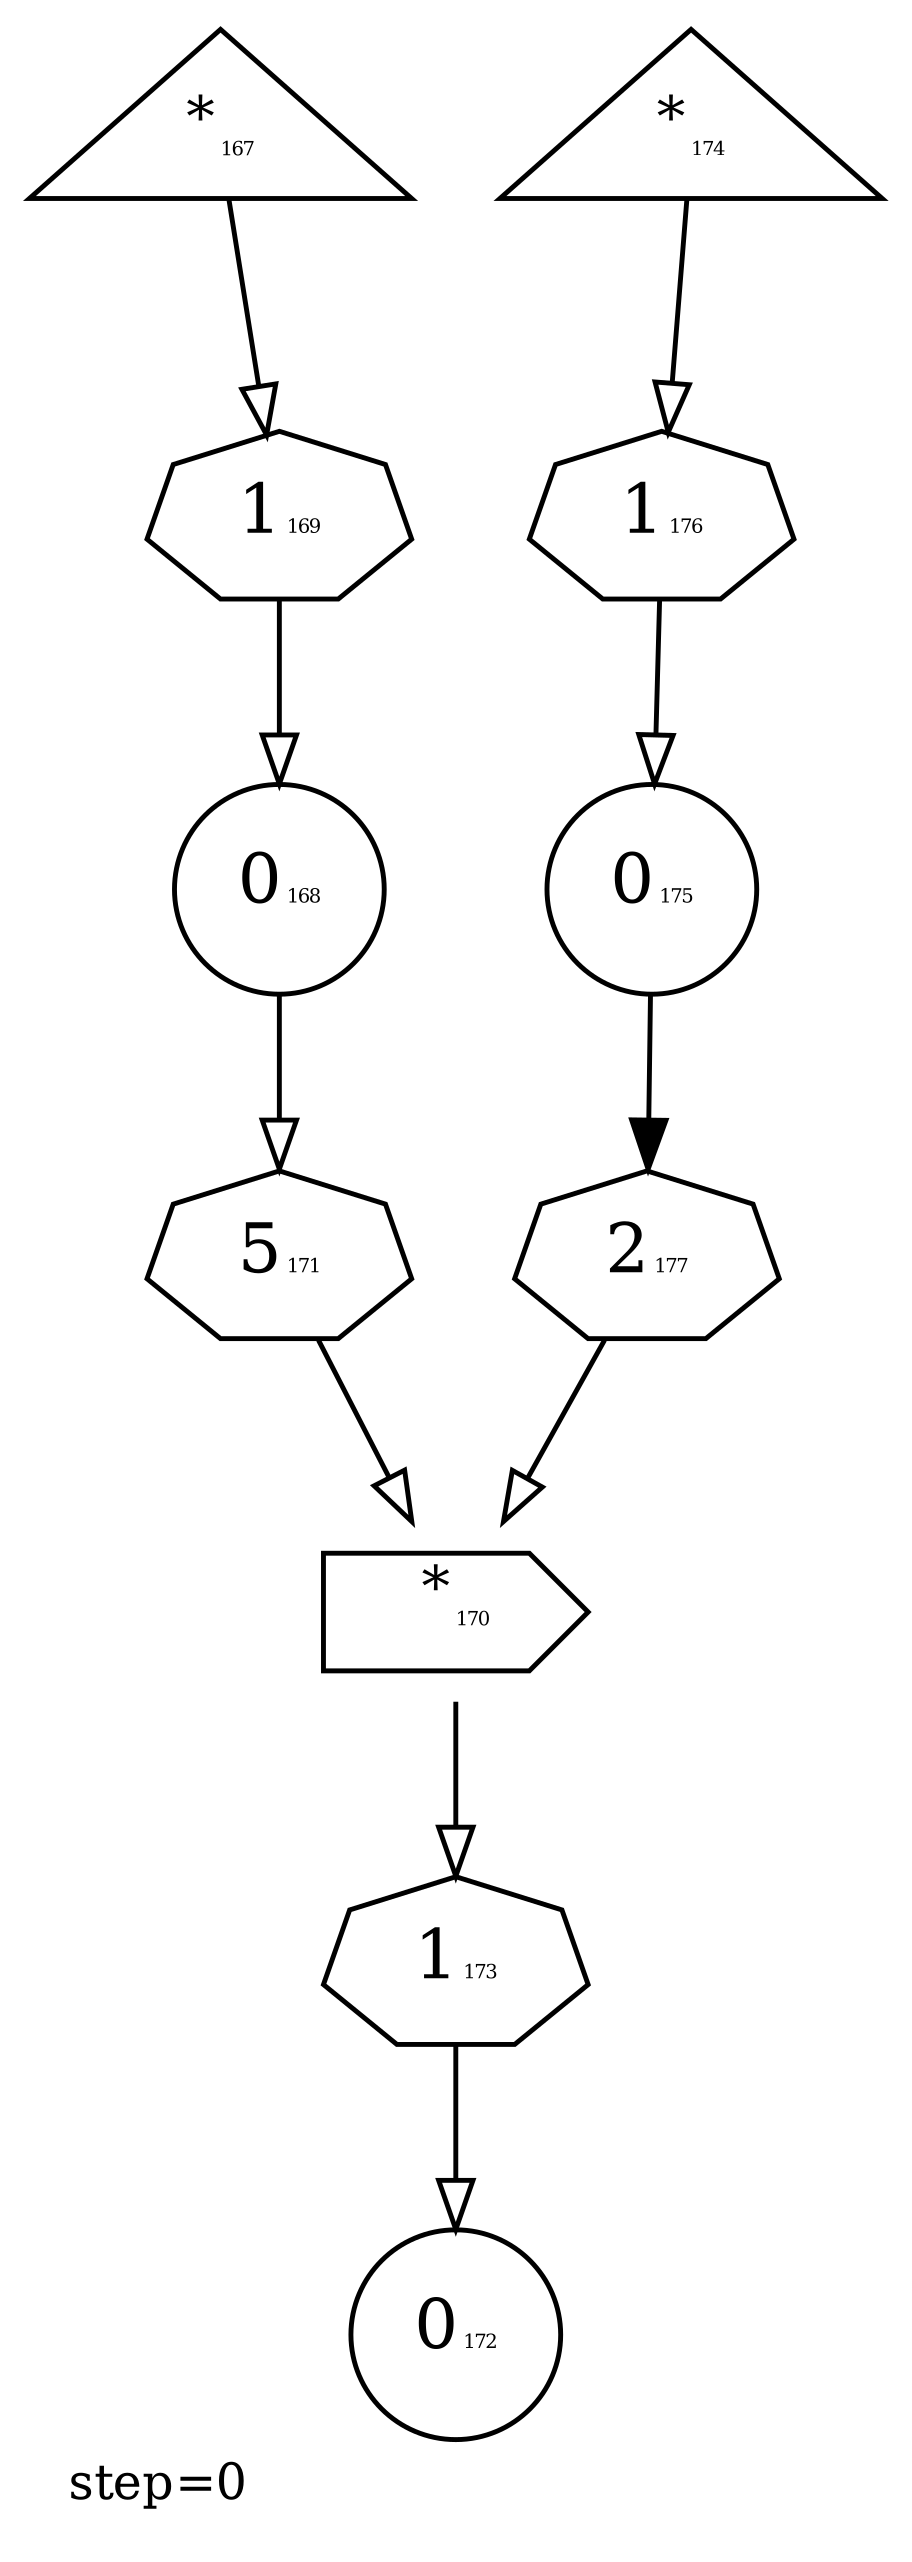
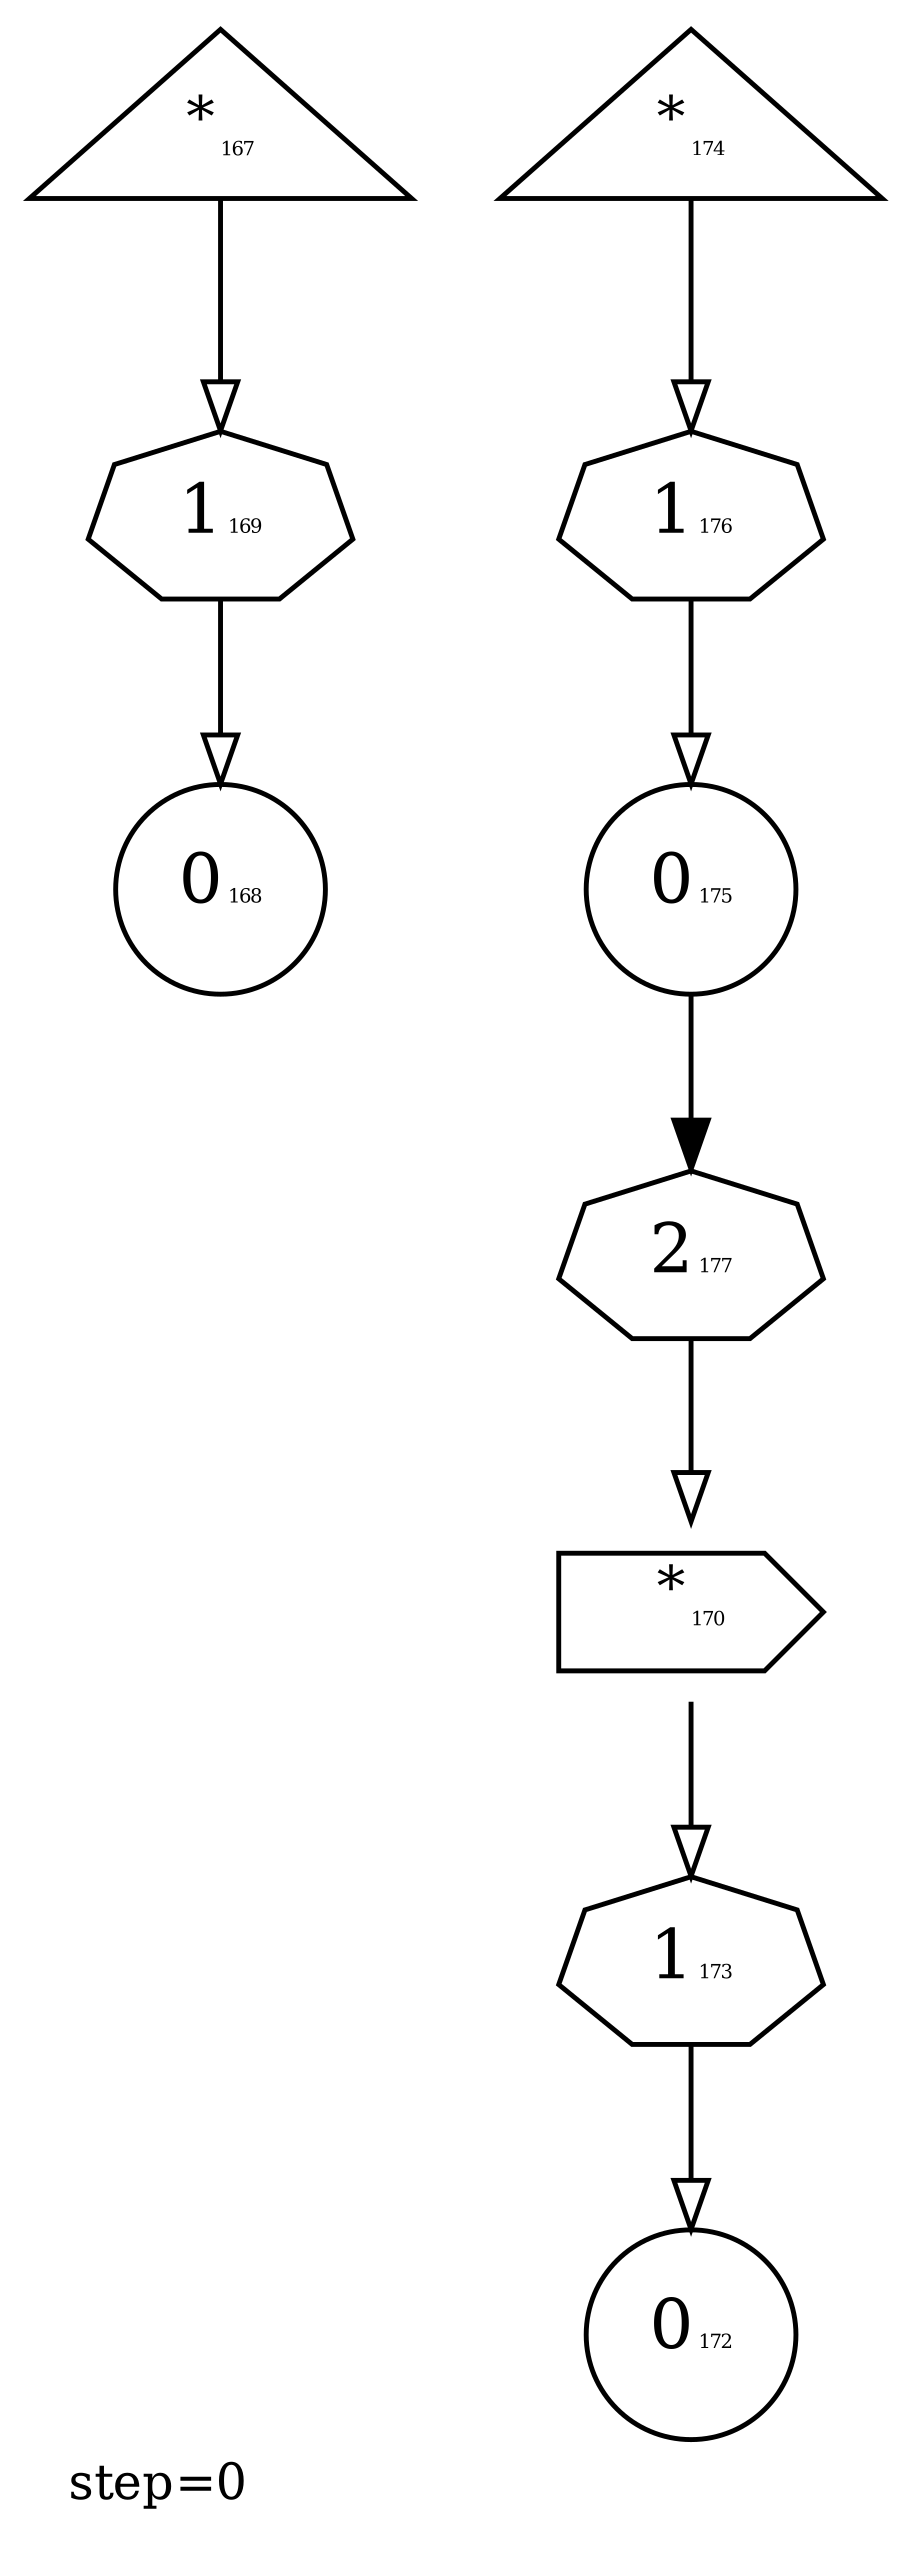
(279, 1259) -> none
